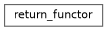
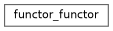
(54, 15) -> (56, 15)
